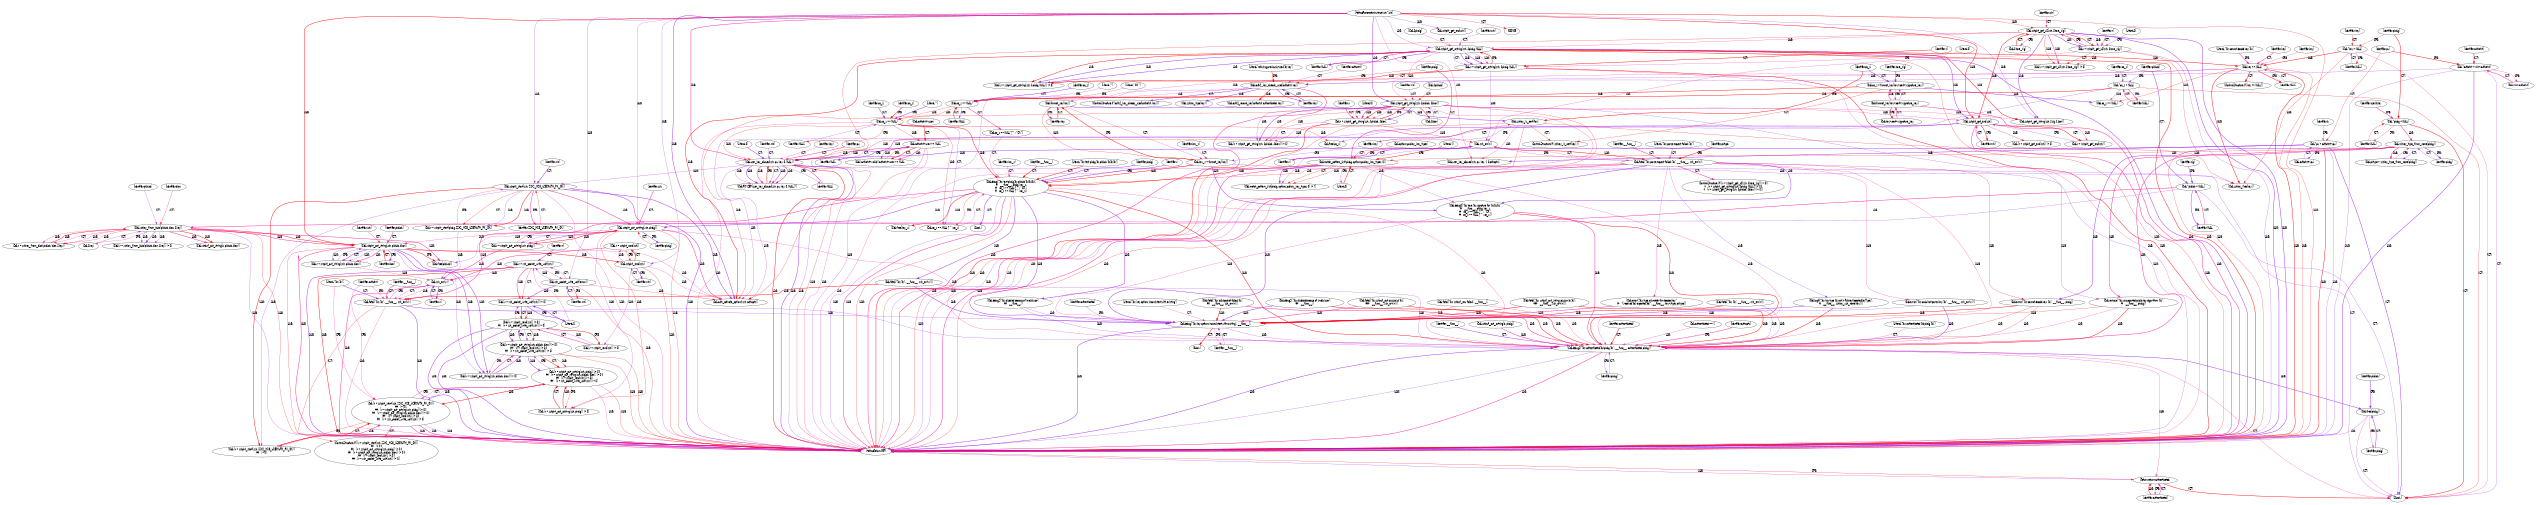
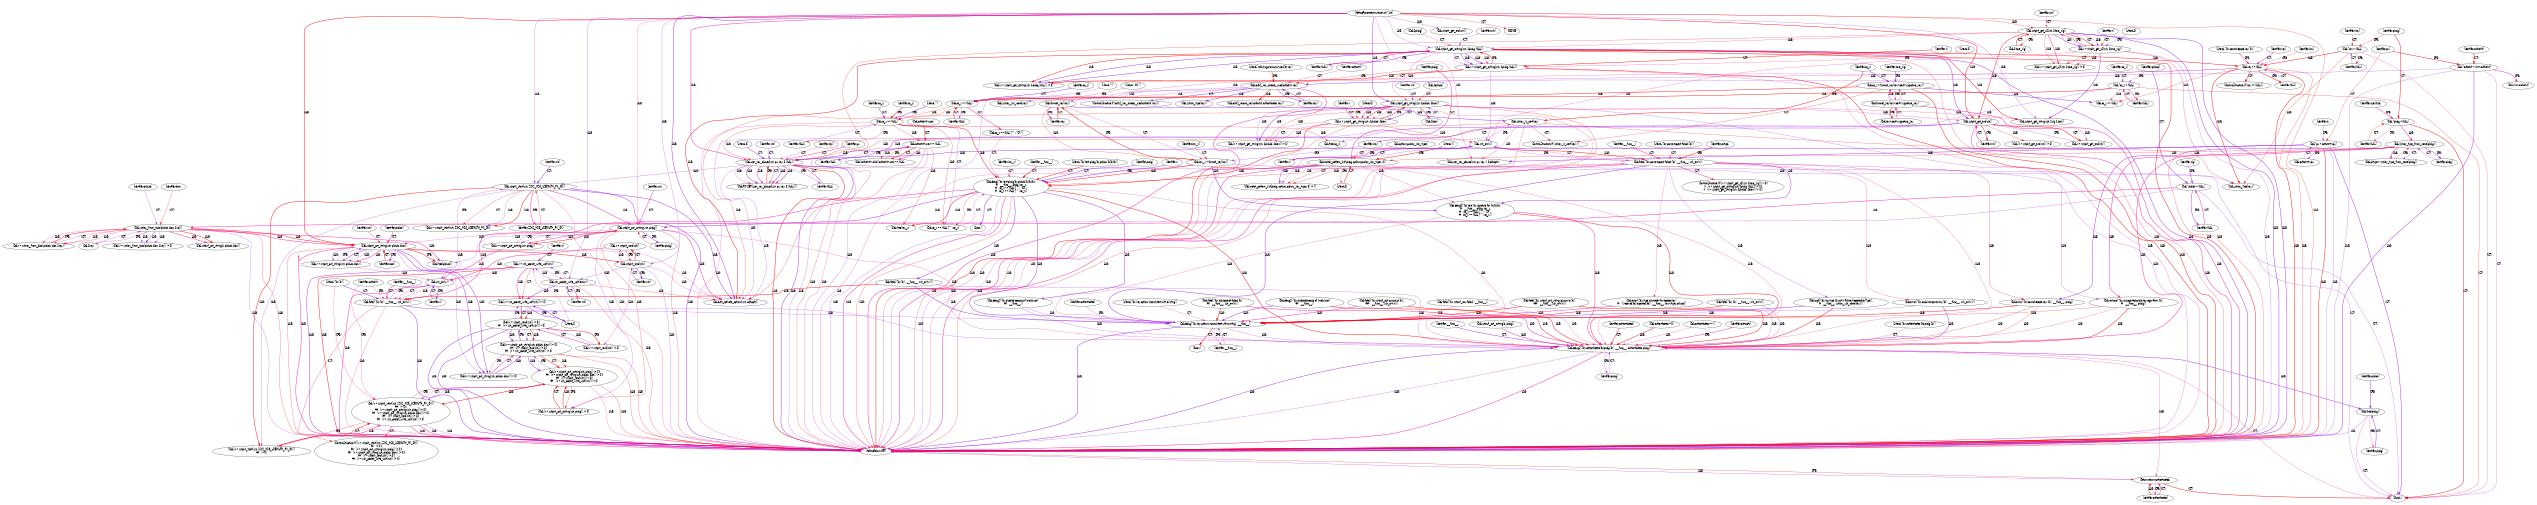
(2019, 72) -> (2088, 89)
(2506, 72) -> (2506, 72)
(2501, 76) -> none
none -> (1013, 104)
(1525, 122) -> (1525, 122)
(851, 154) -> (924, 187)
(459, 228) -> (459, 228)
(68, 237) -> (68, 237)
none -> (602, 273)
none -> (1662, 324)
none -> (2216, 408)
(672, 429) -> (672, 429)
